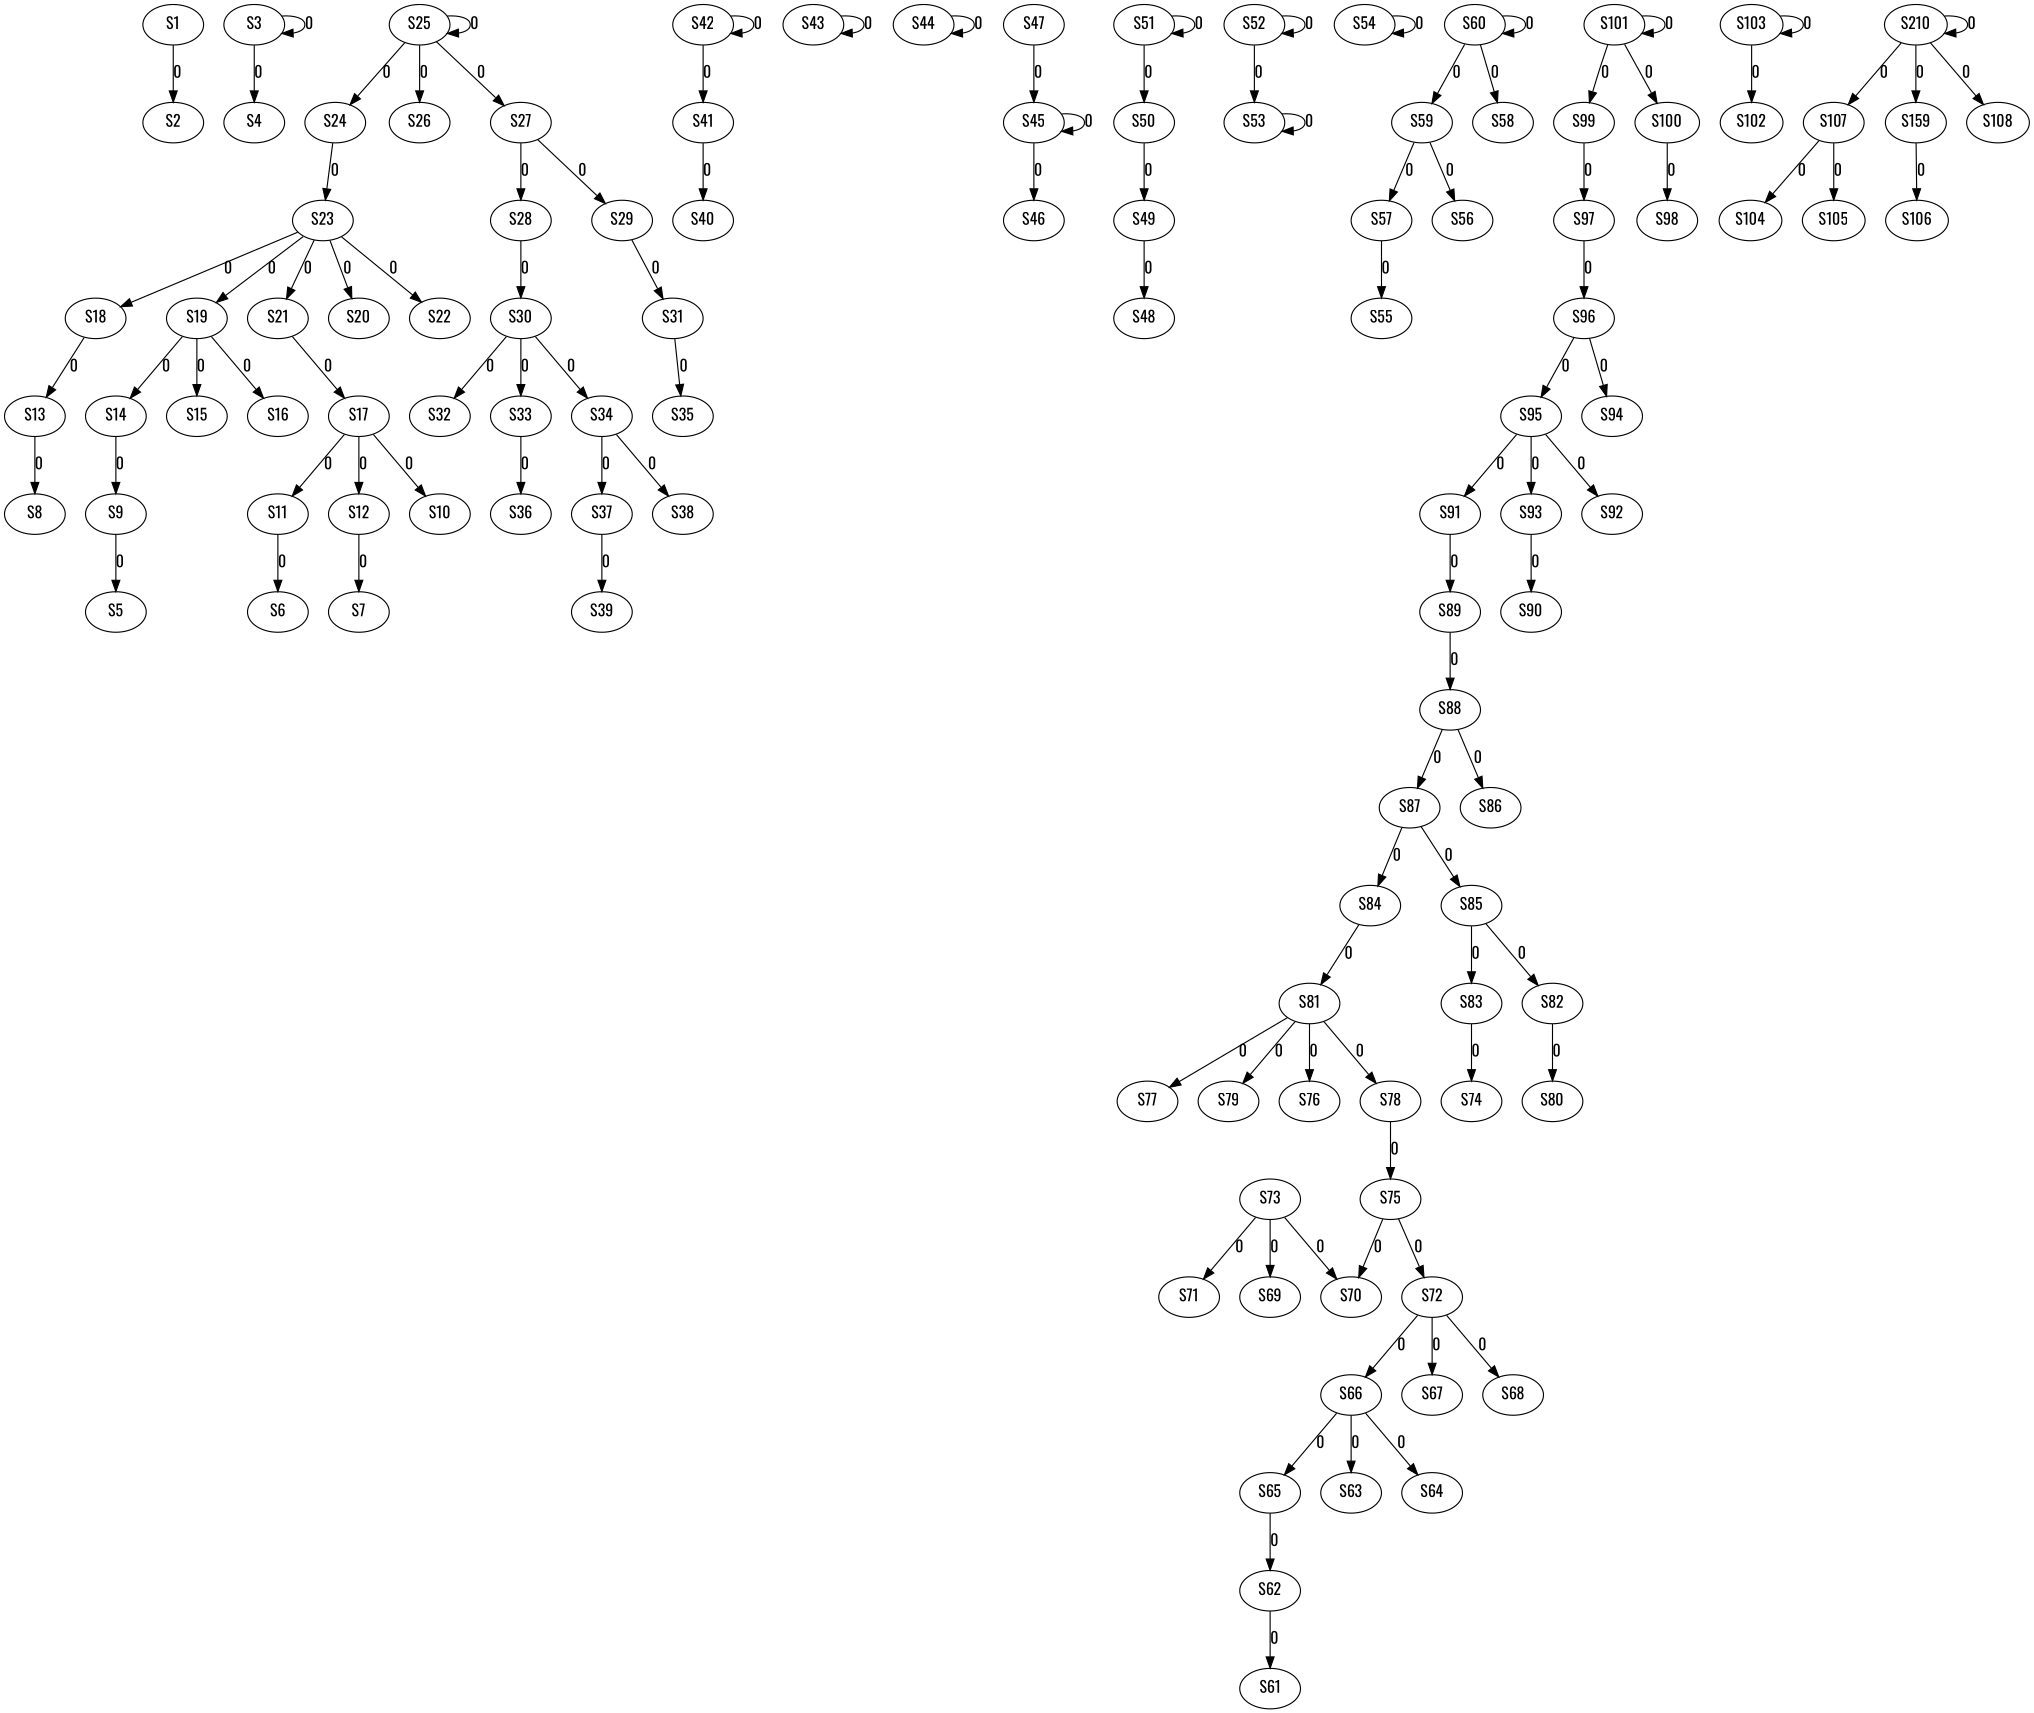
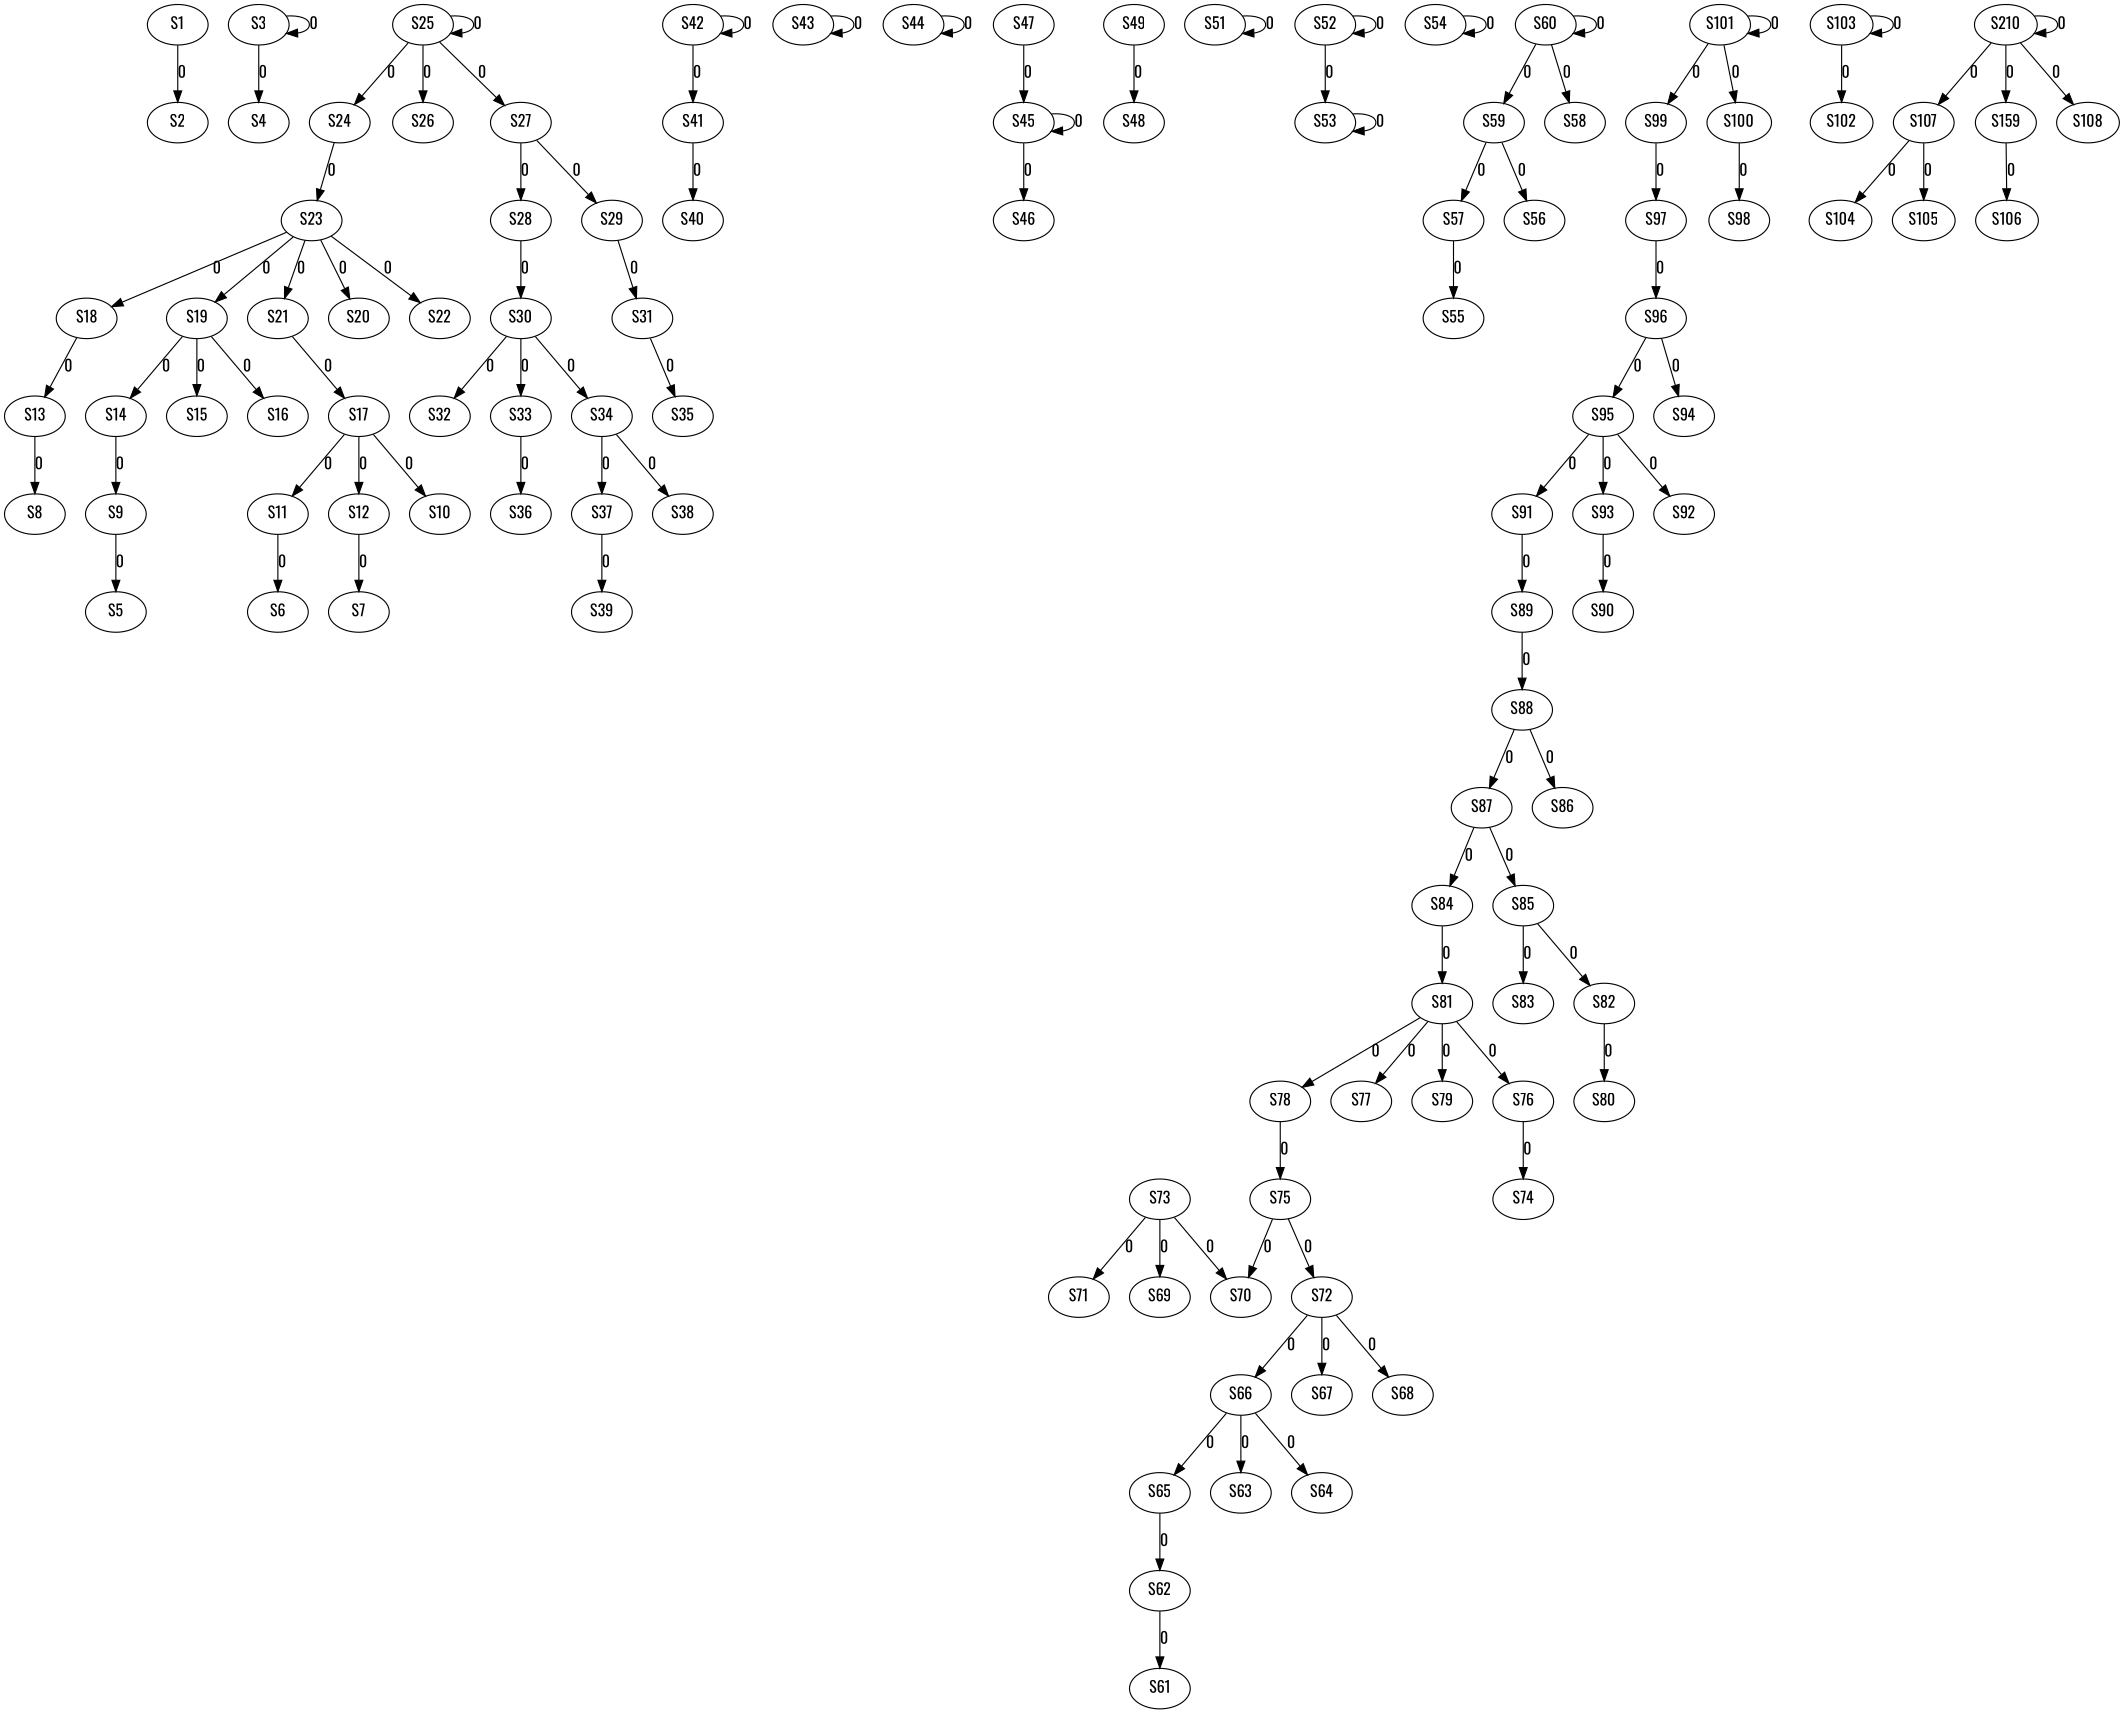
(1144, 123) -> none
(1472, 1047) -> (1523, 1145)
